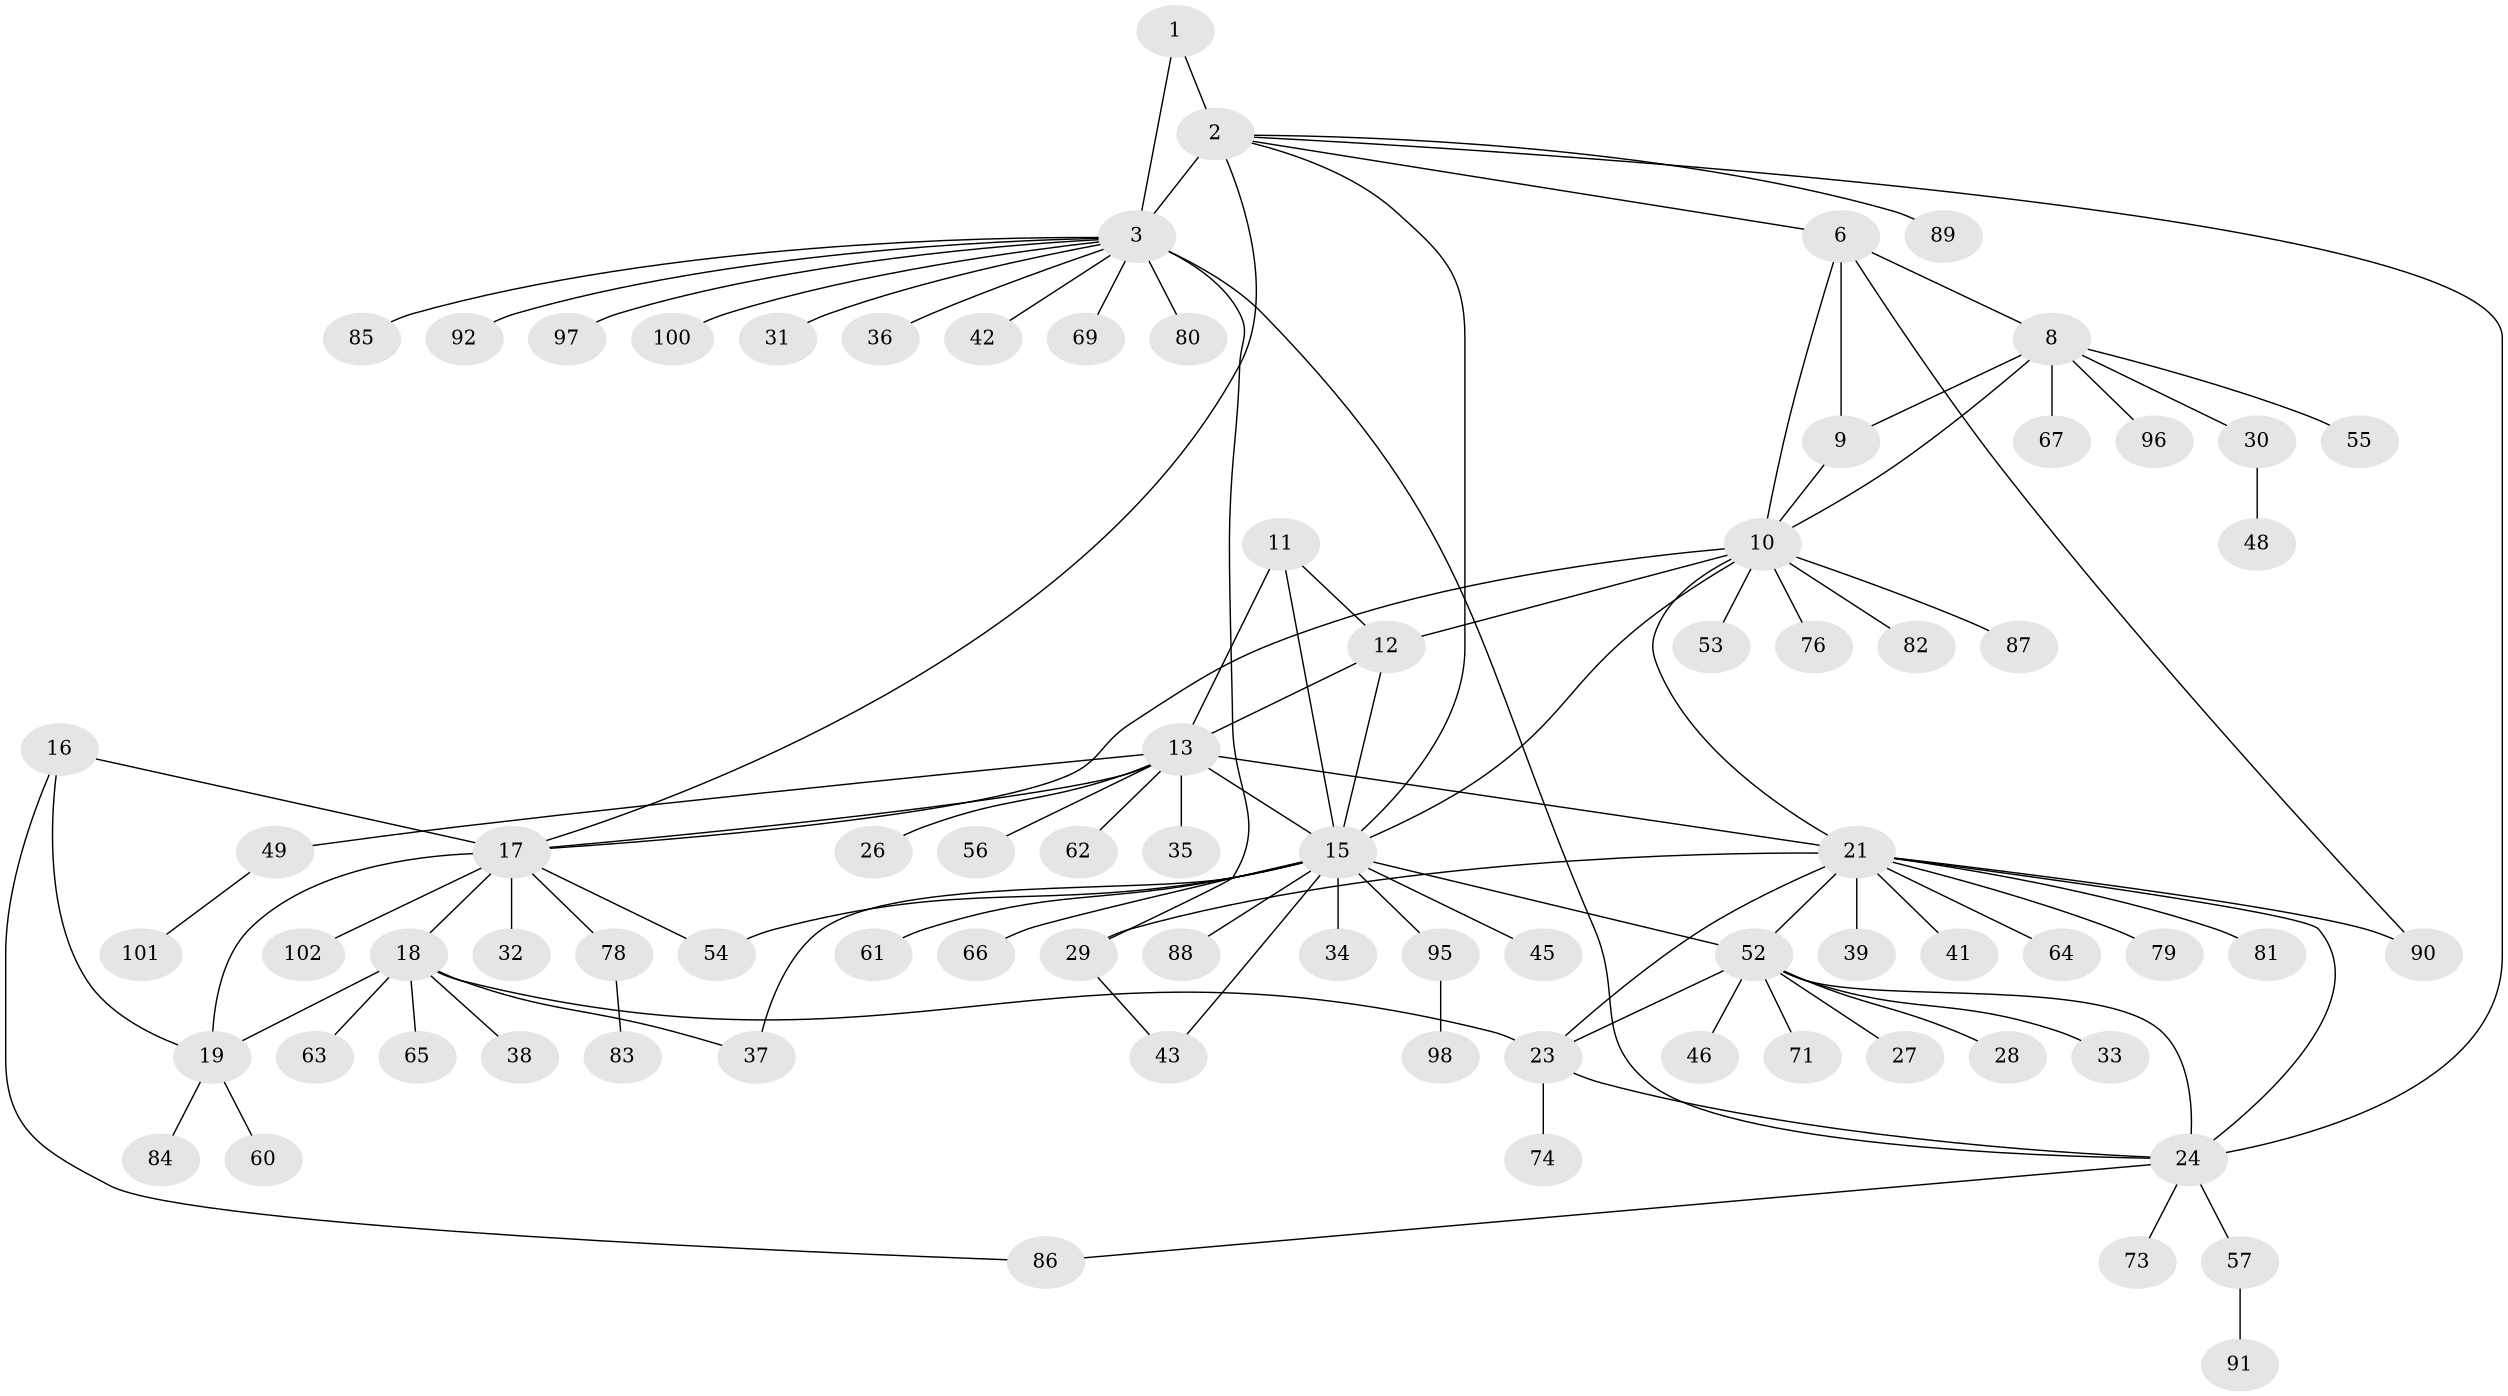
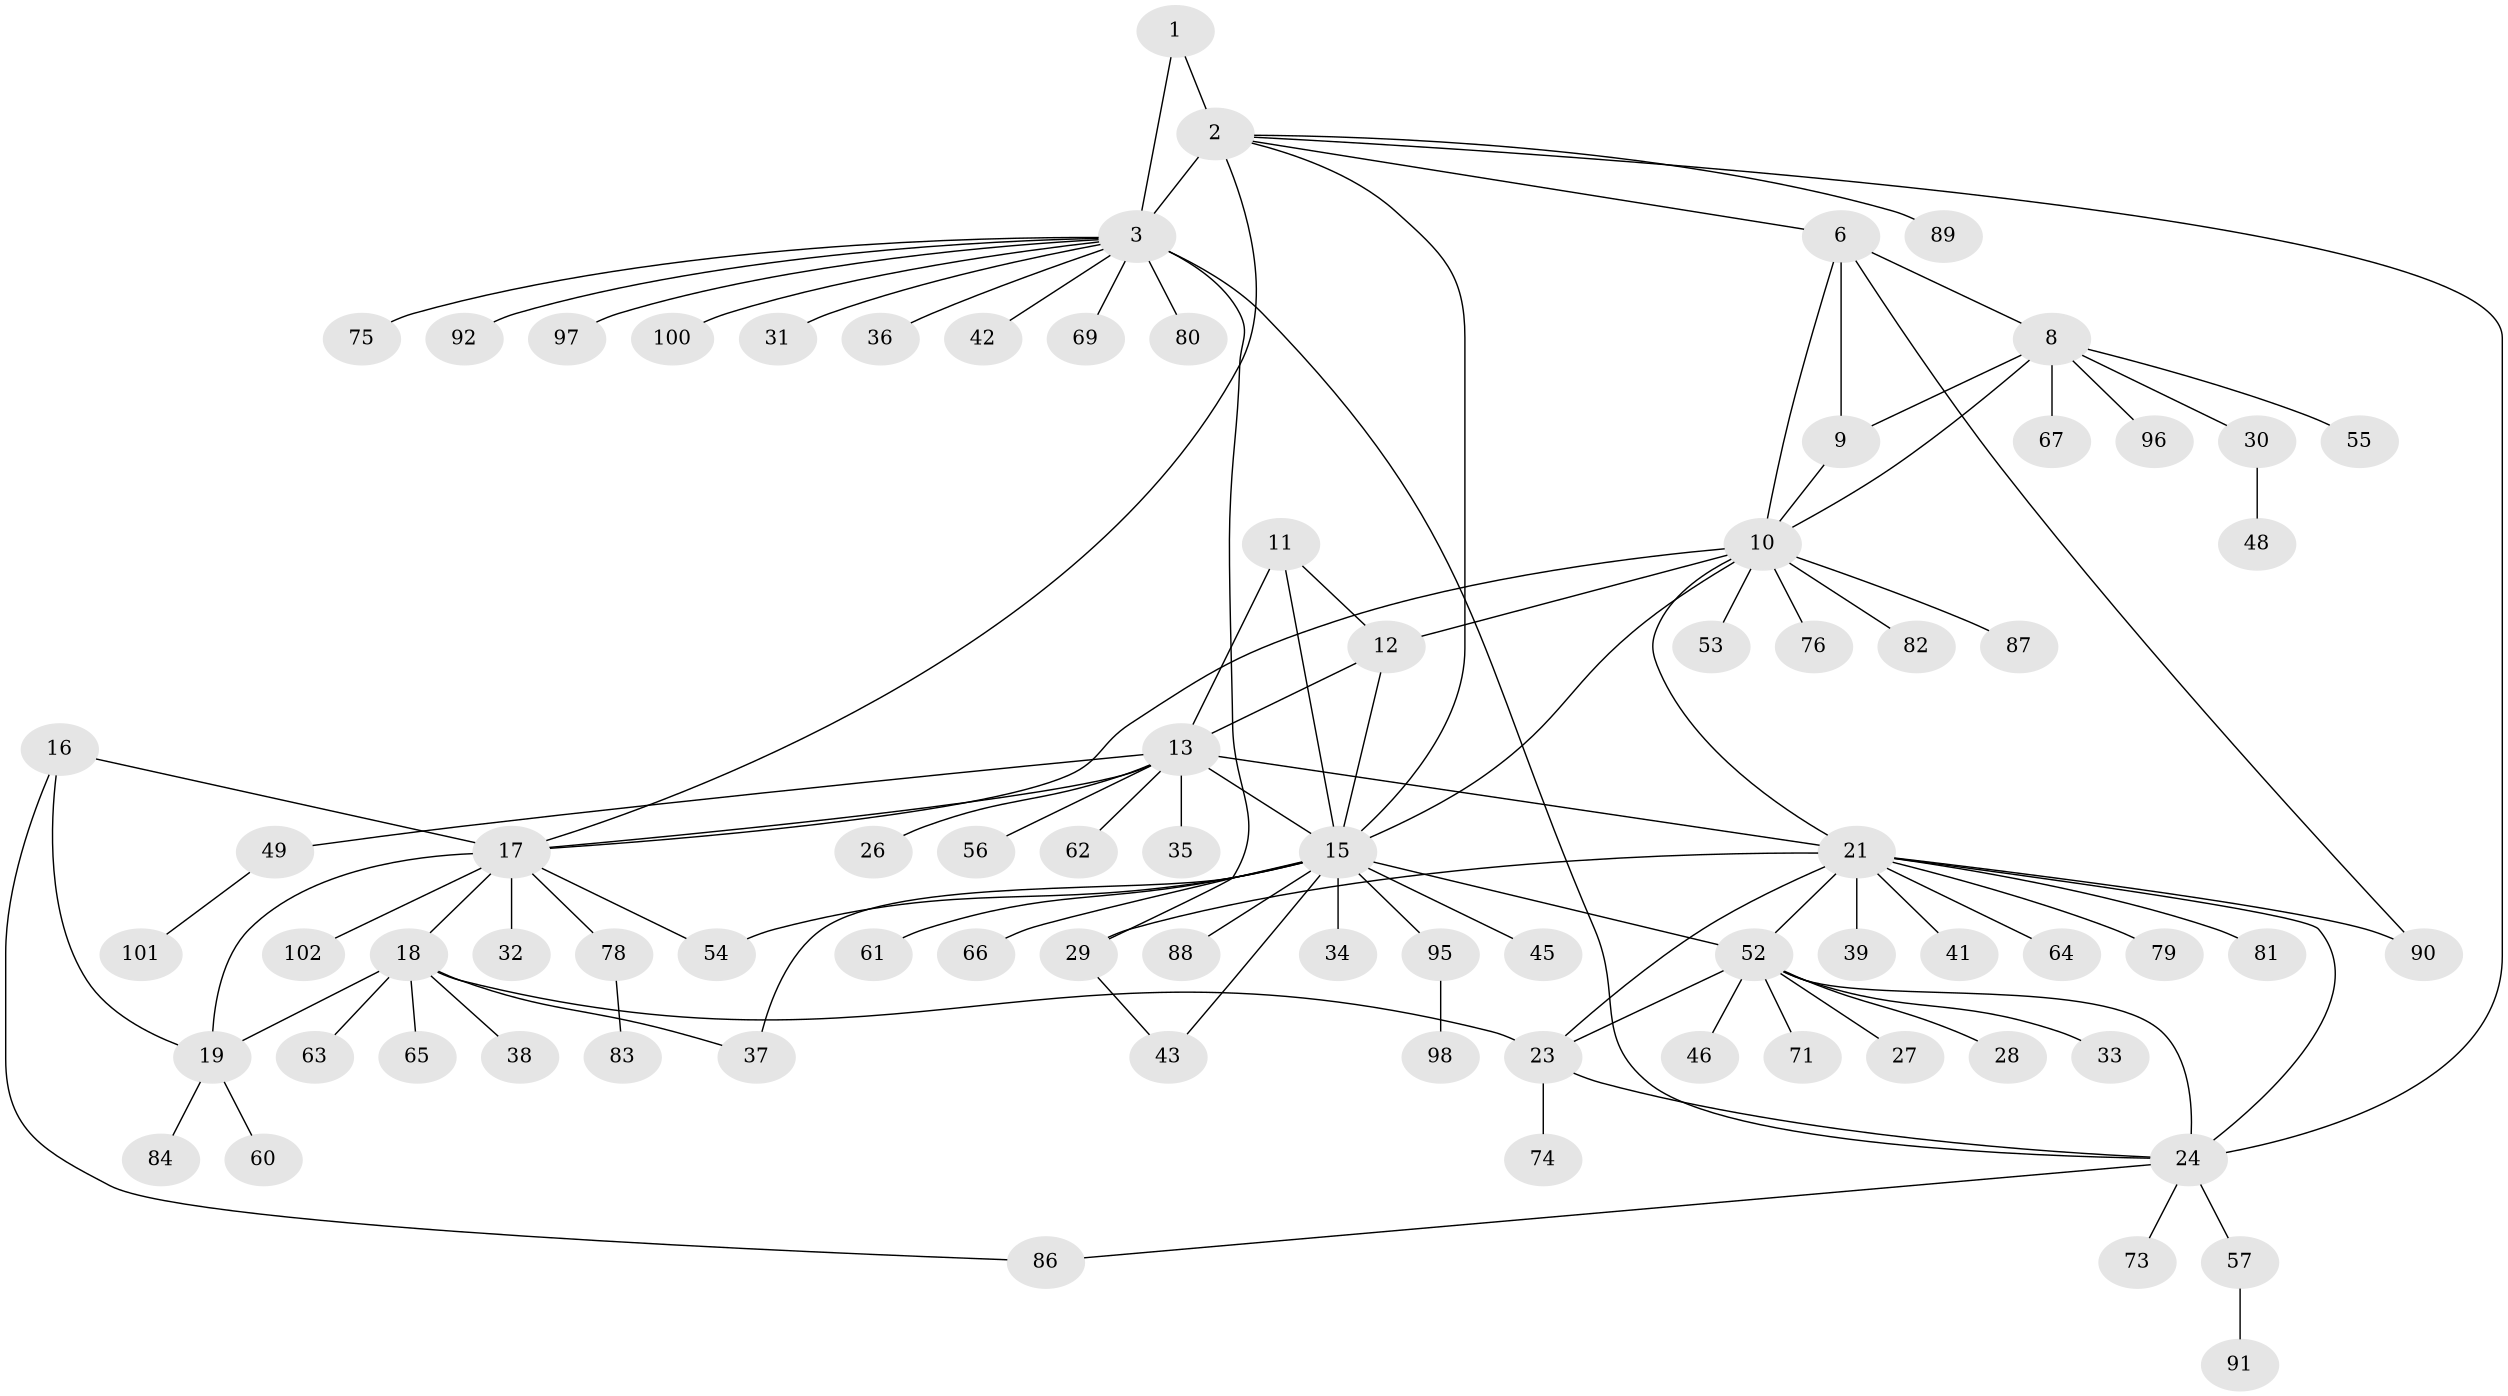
(362, 339) -> (362, 339)
